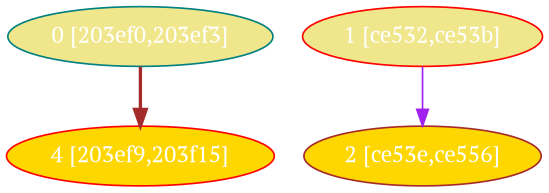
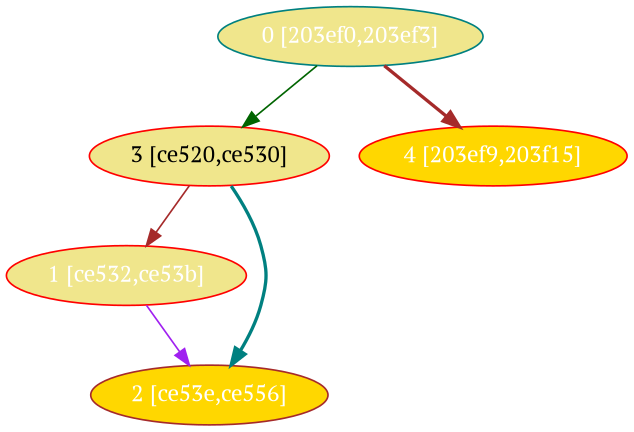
none -> (209, 156)
